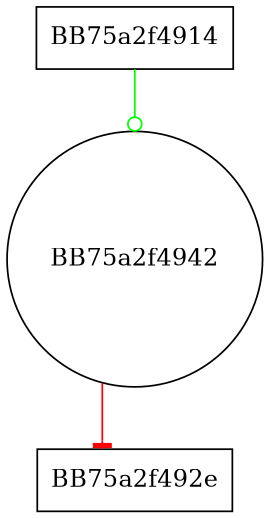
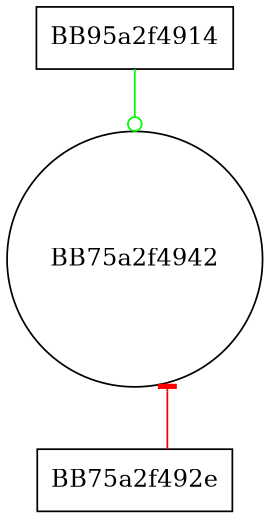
(135, 38) -> (135, 38)
(102, 412) -> (167, 420)
